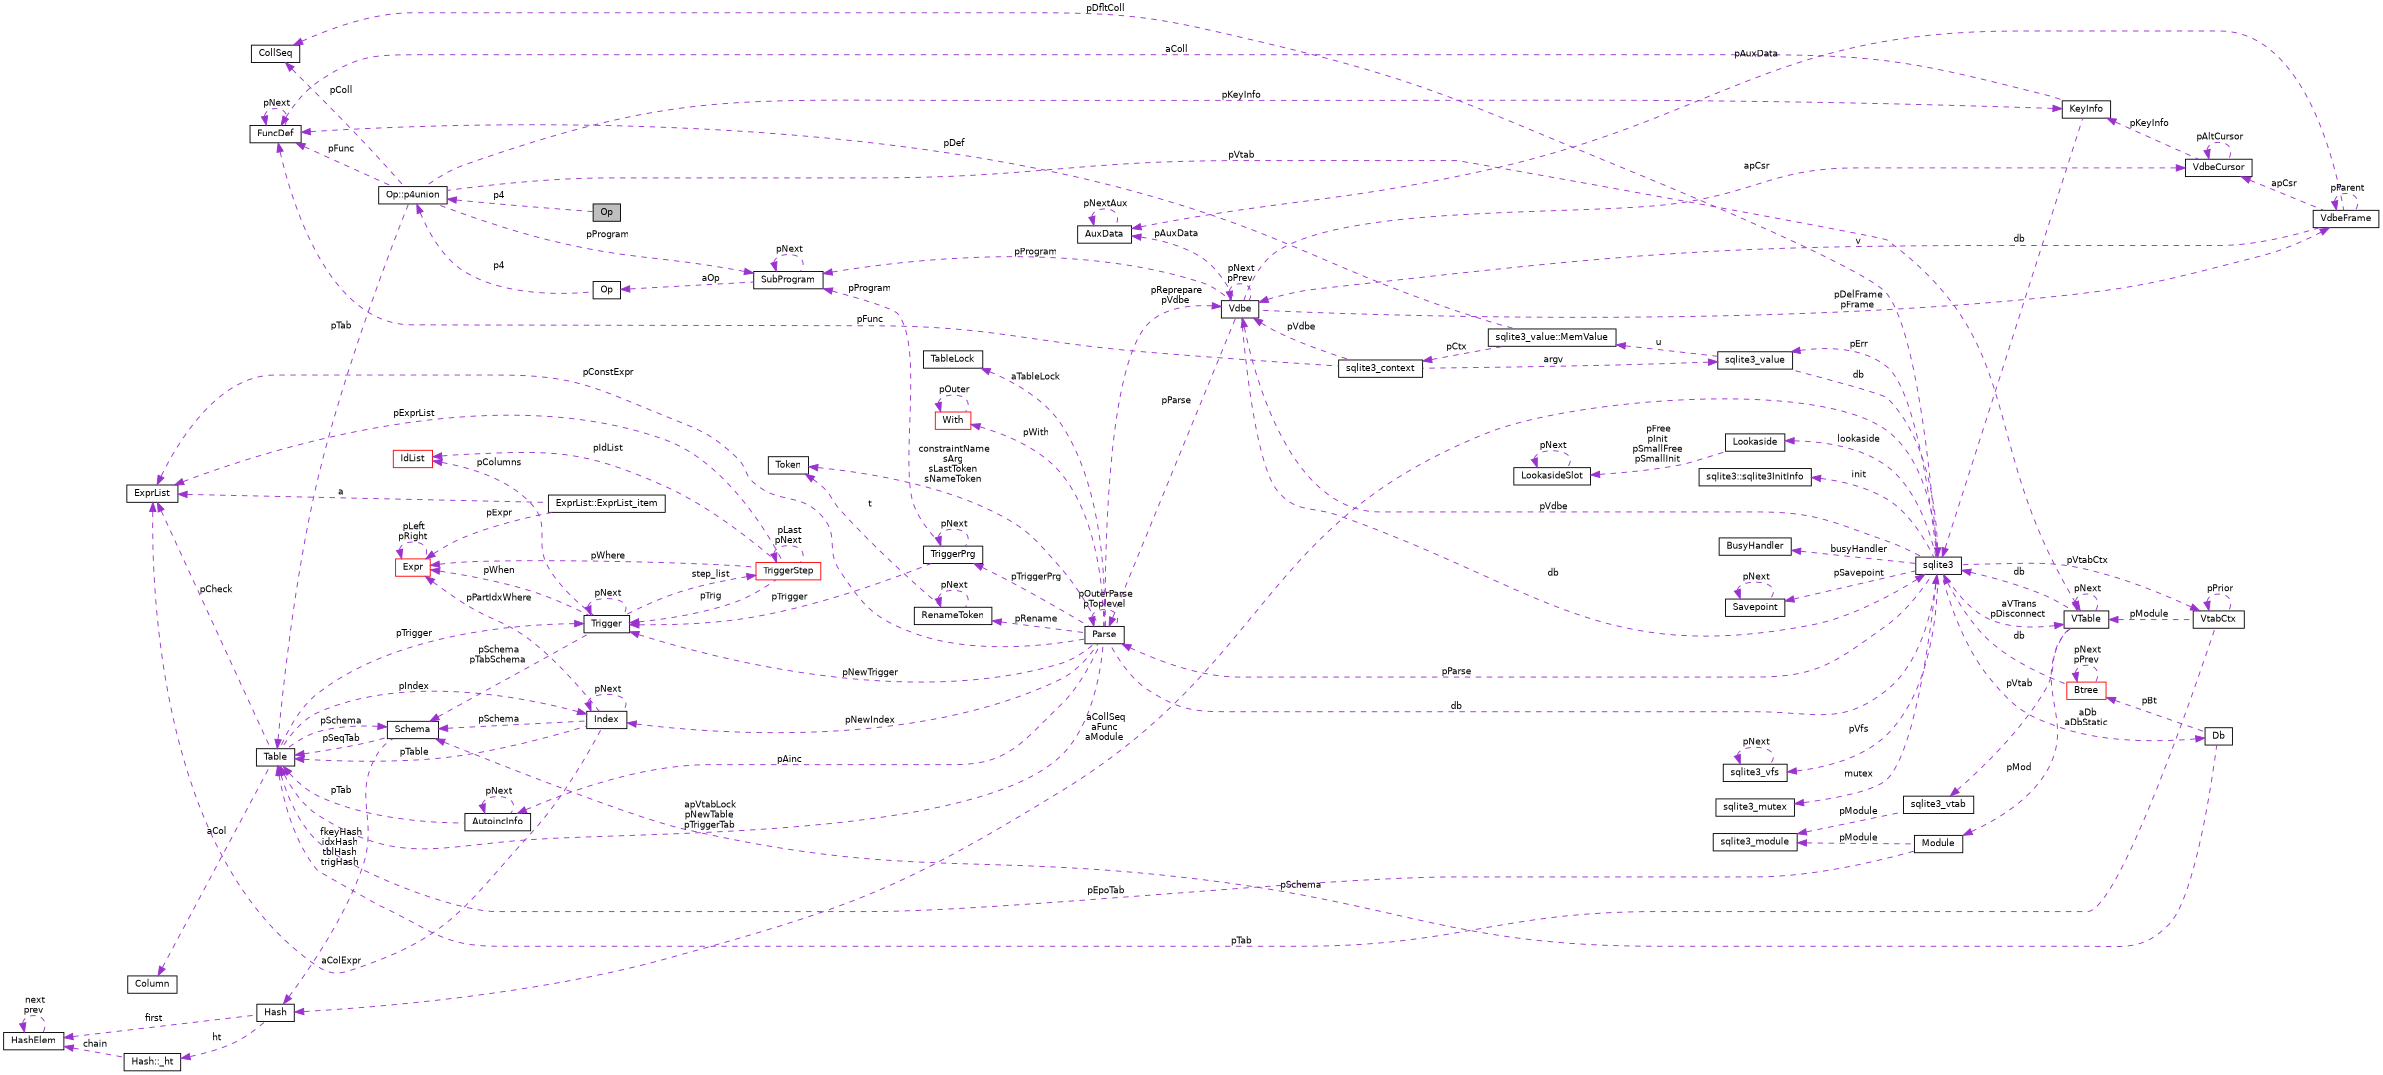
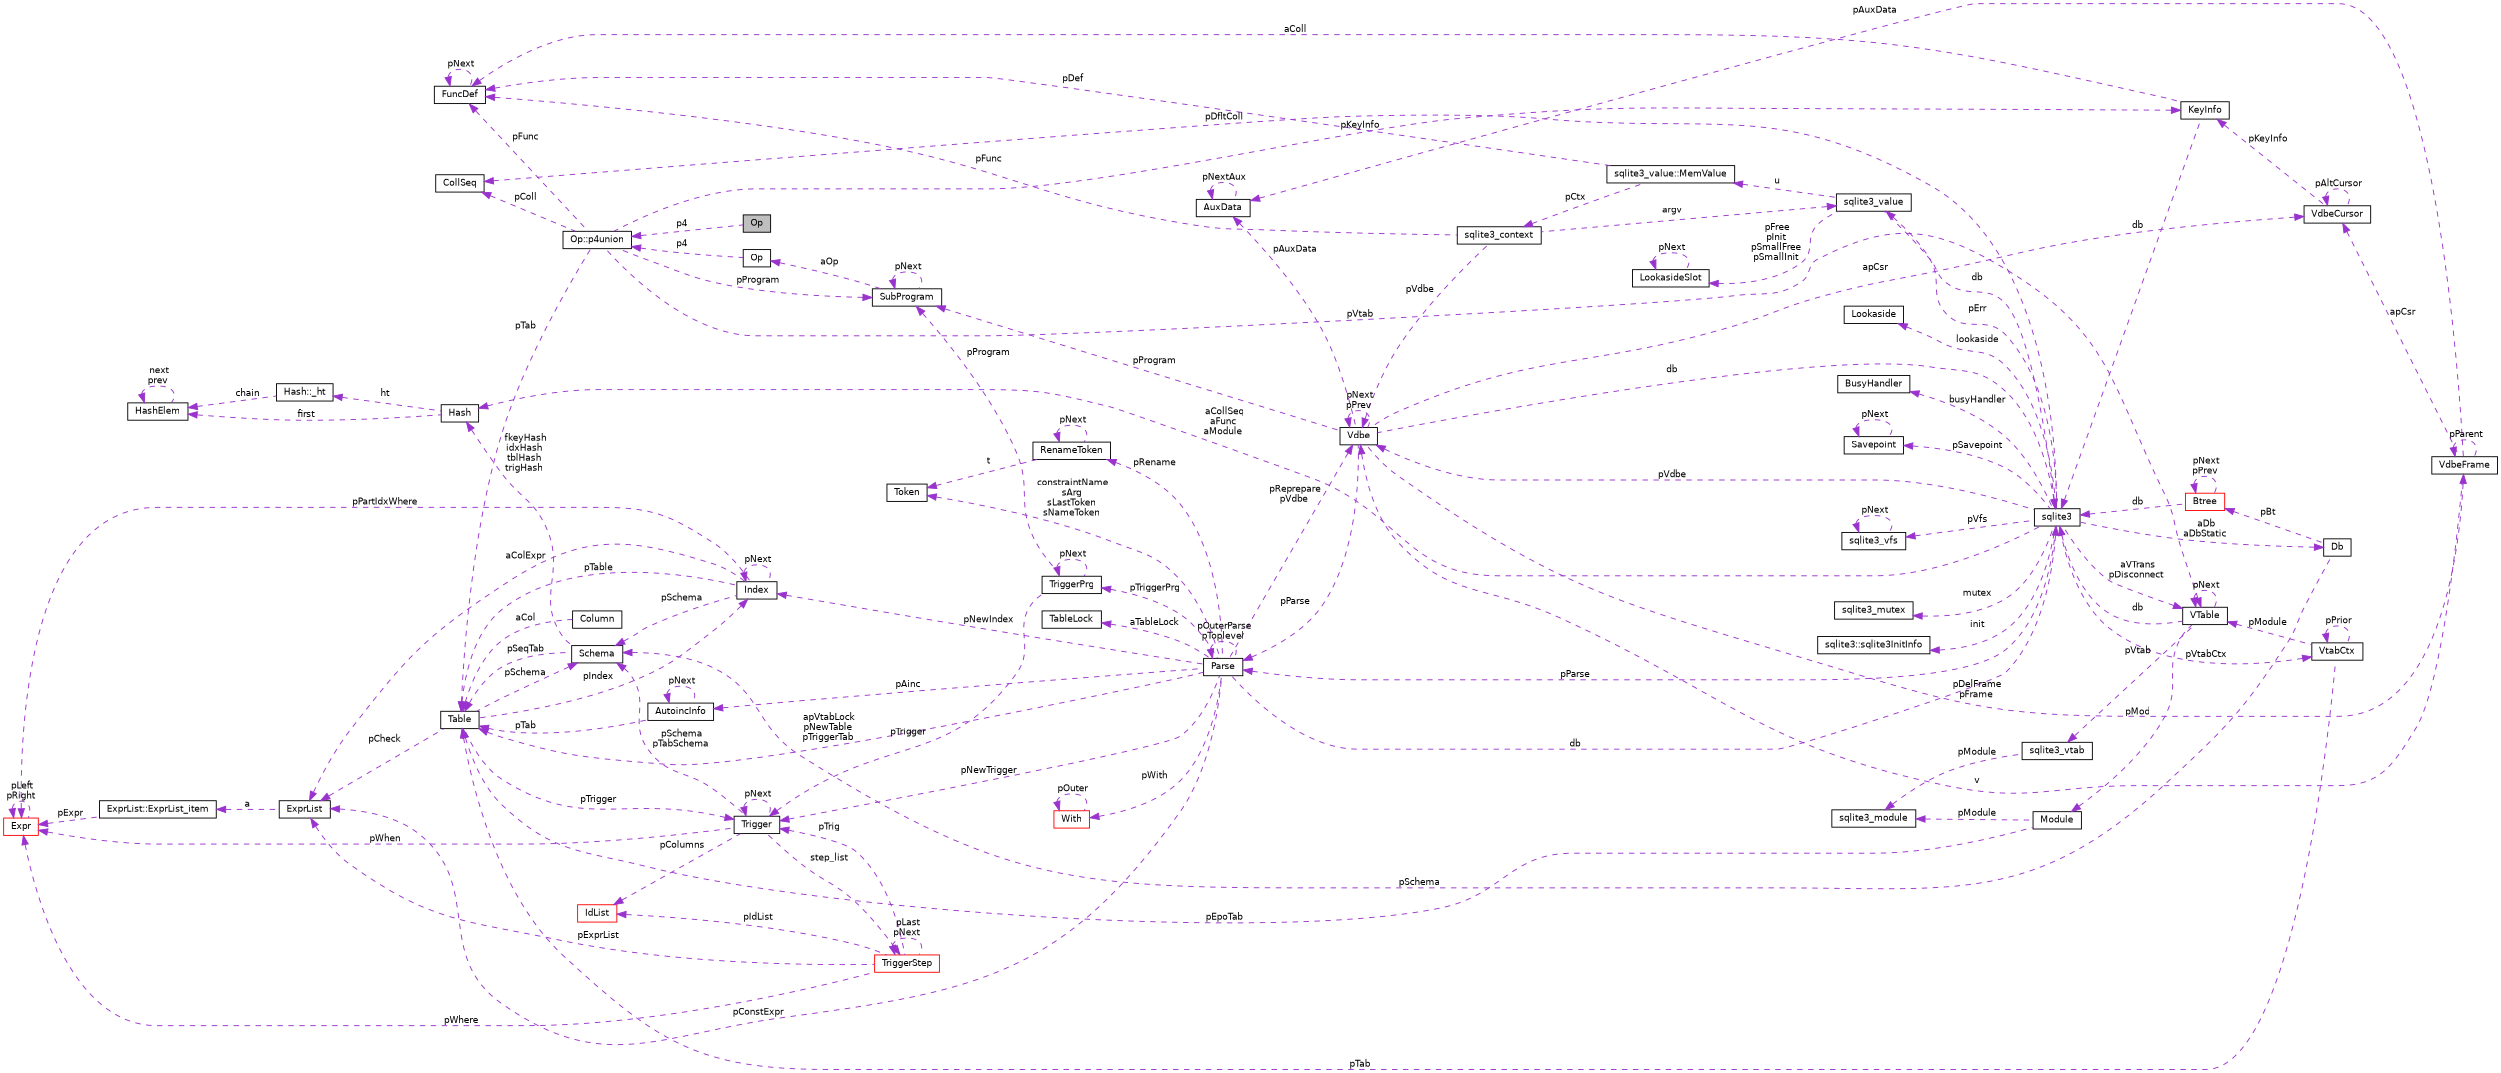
(1664, 468) -> (1793, 268)
(368, 498) -> (253, 809)
(216, 867) -> (503, 640)
